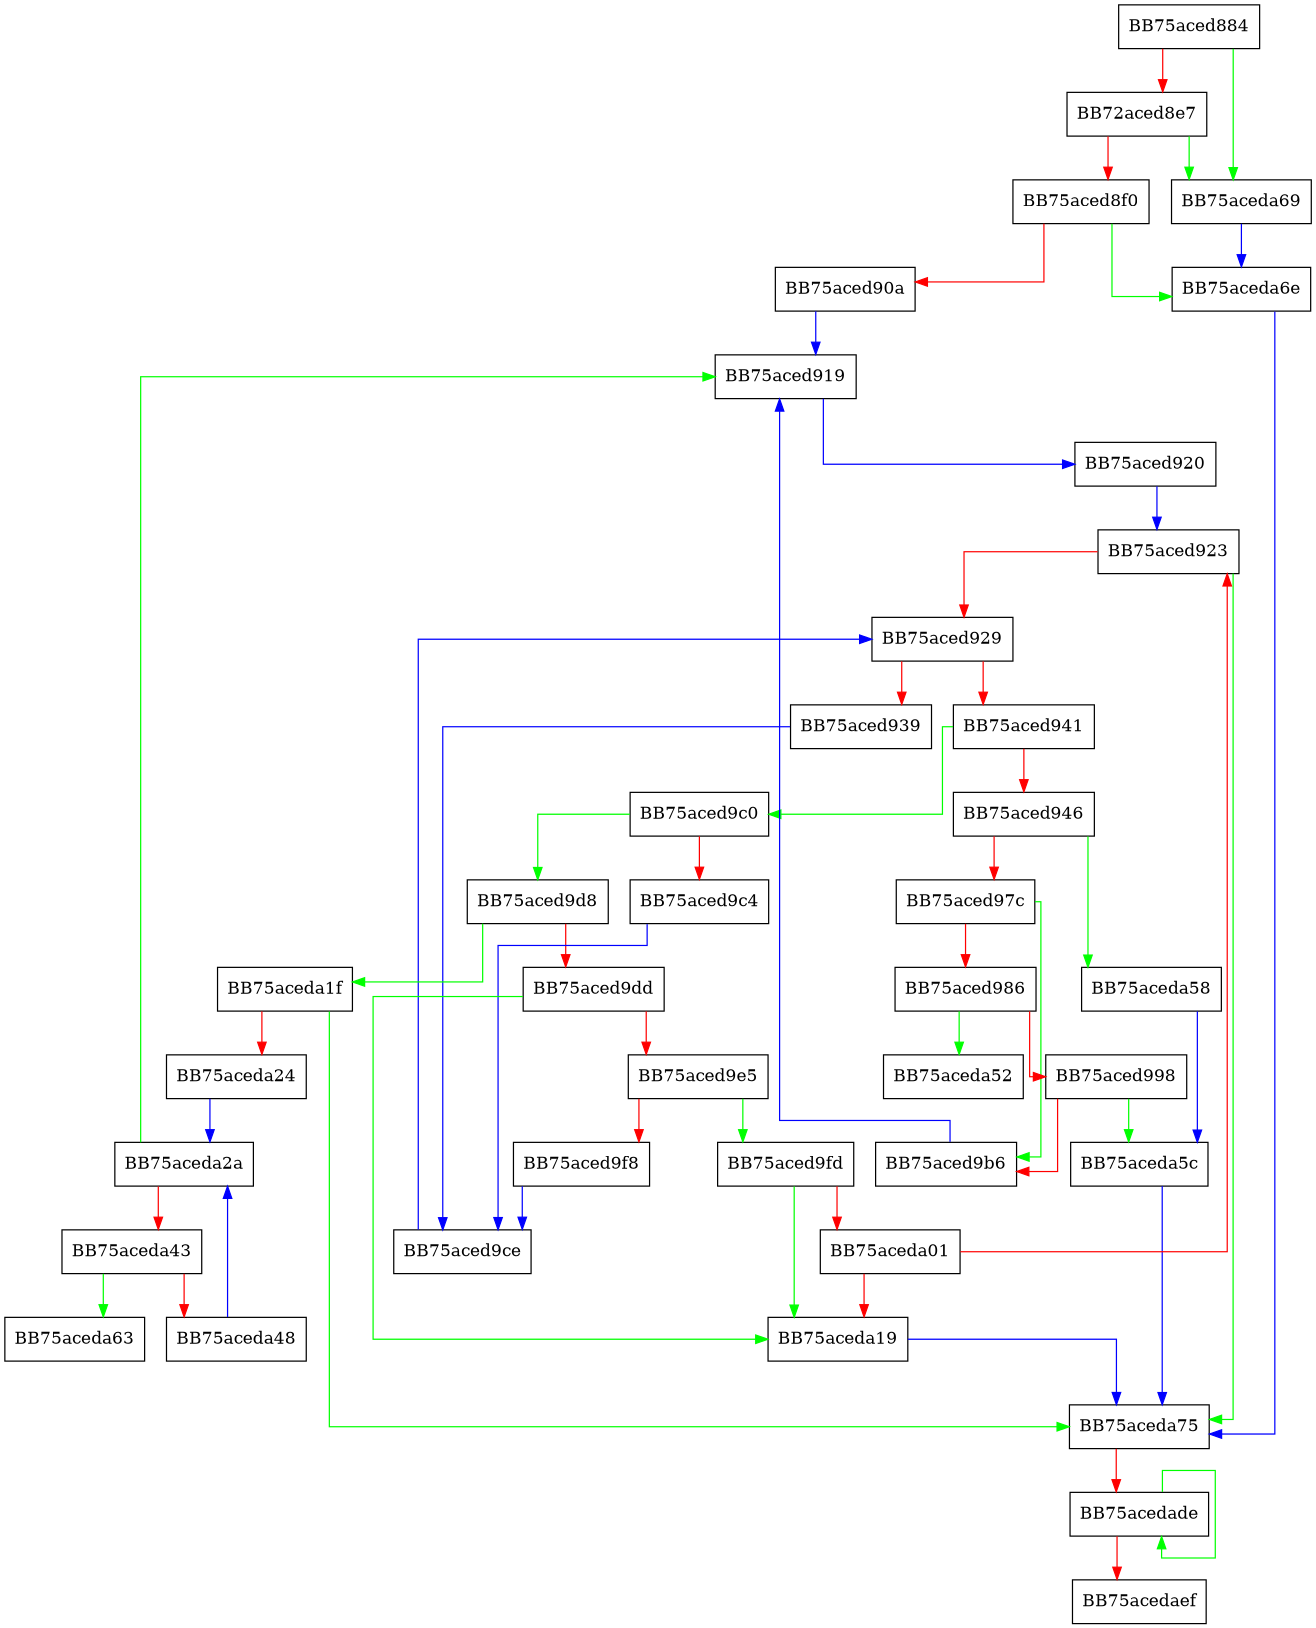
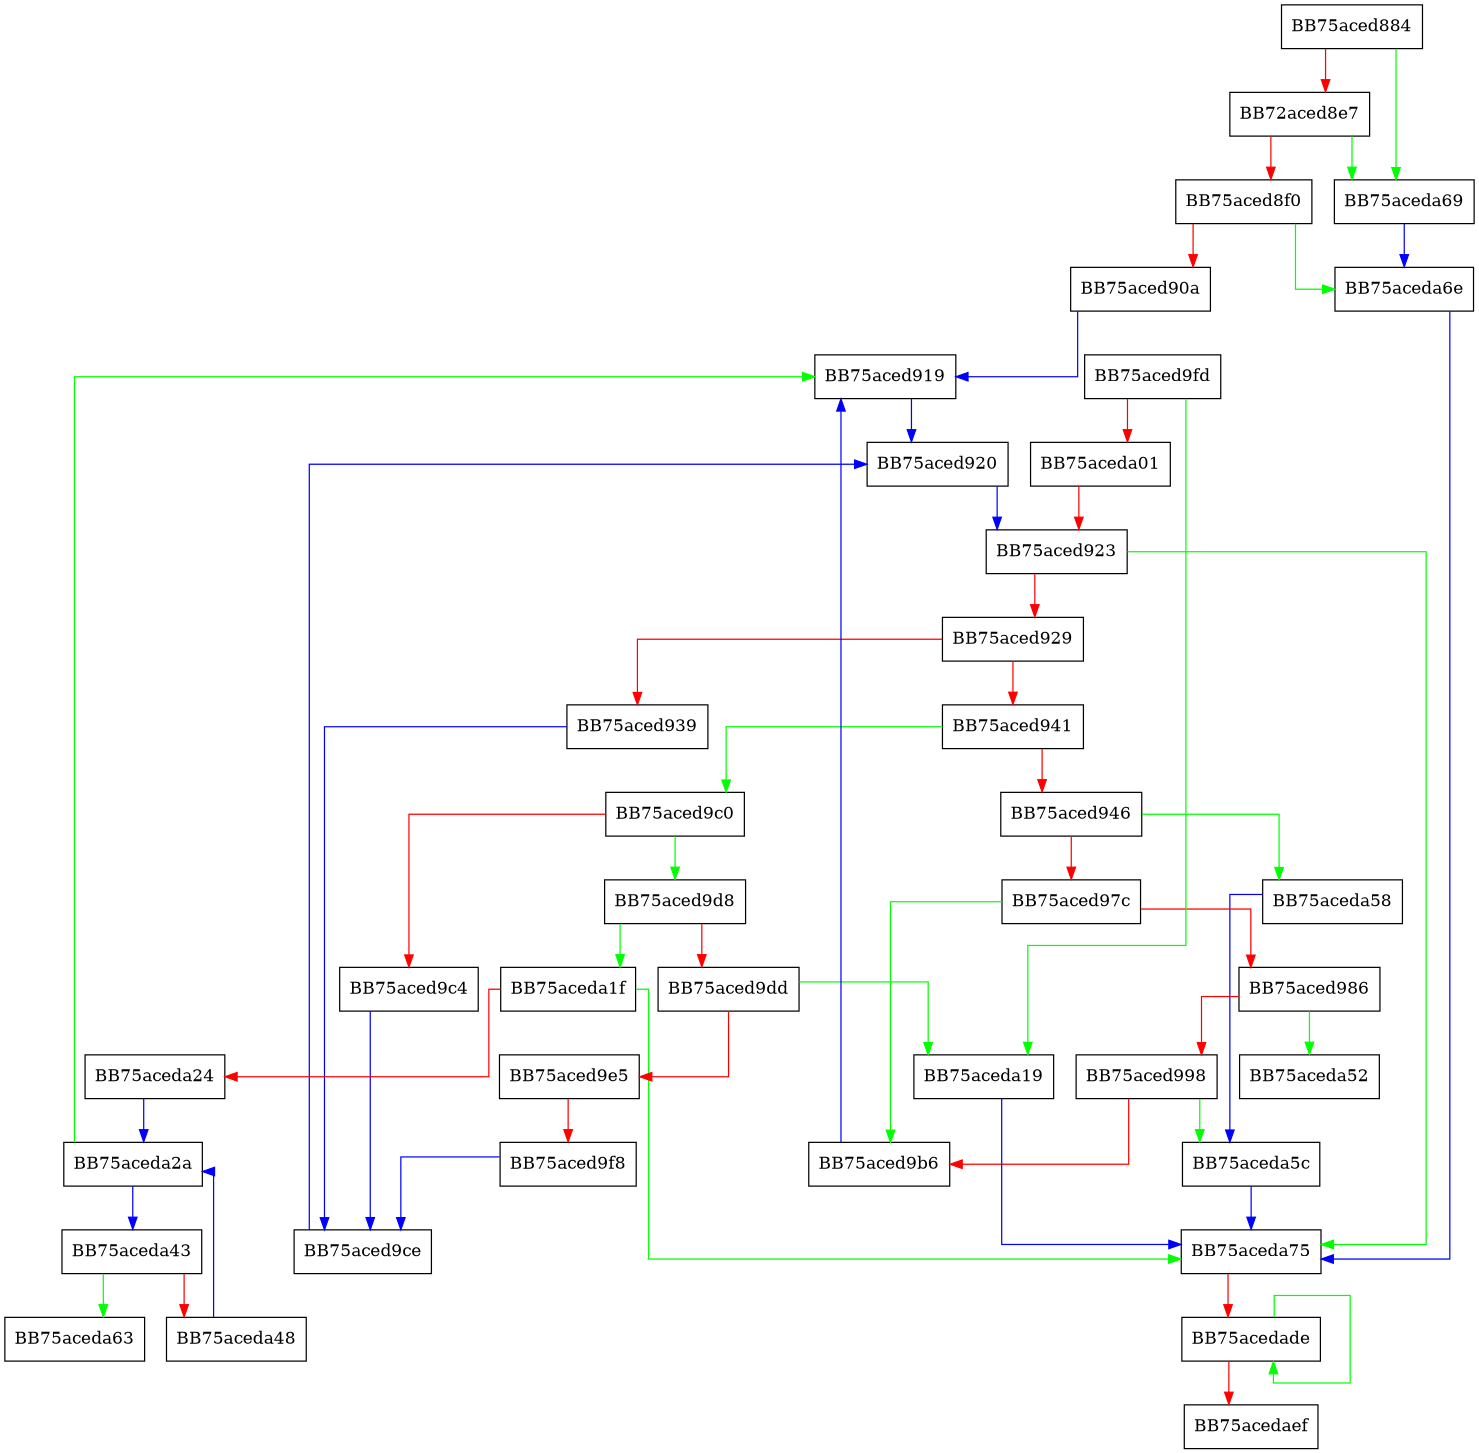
(418, 714) -> (309, 574)
(743, 1114) -> none
(158, 1202) -> (133, 1202)
(864, 1289) -> none
